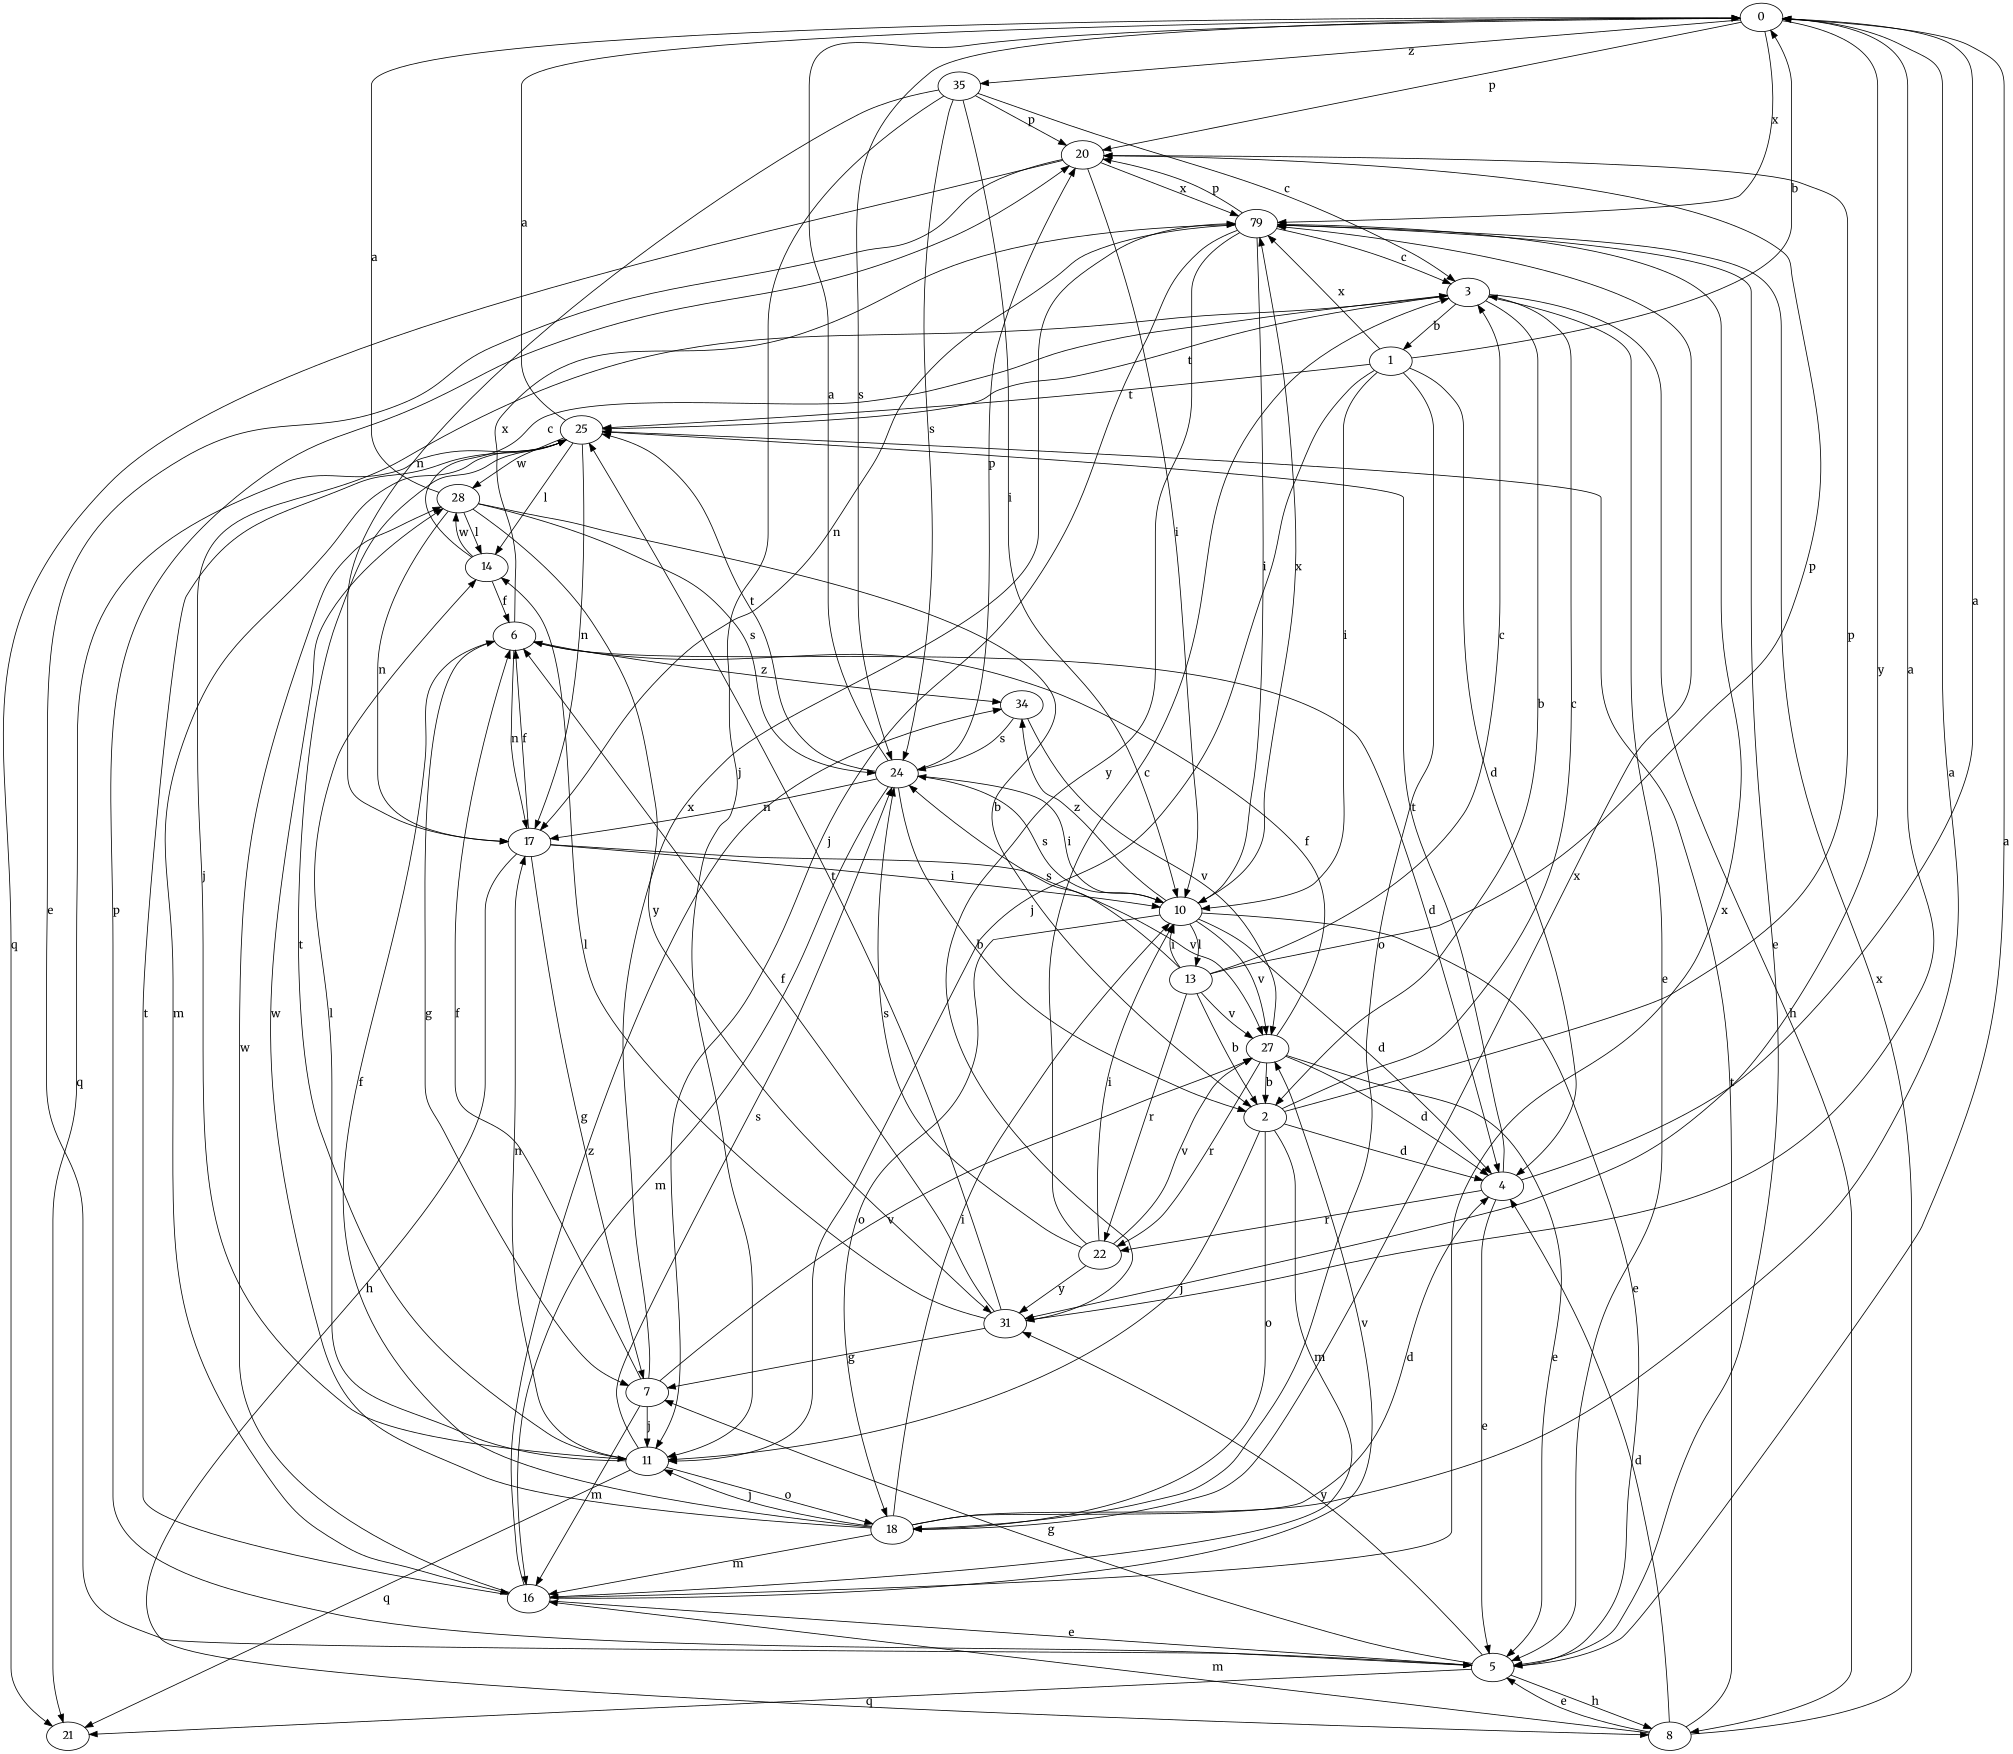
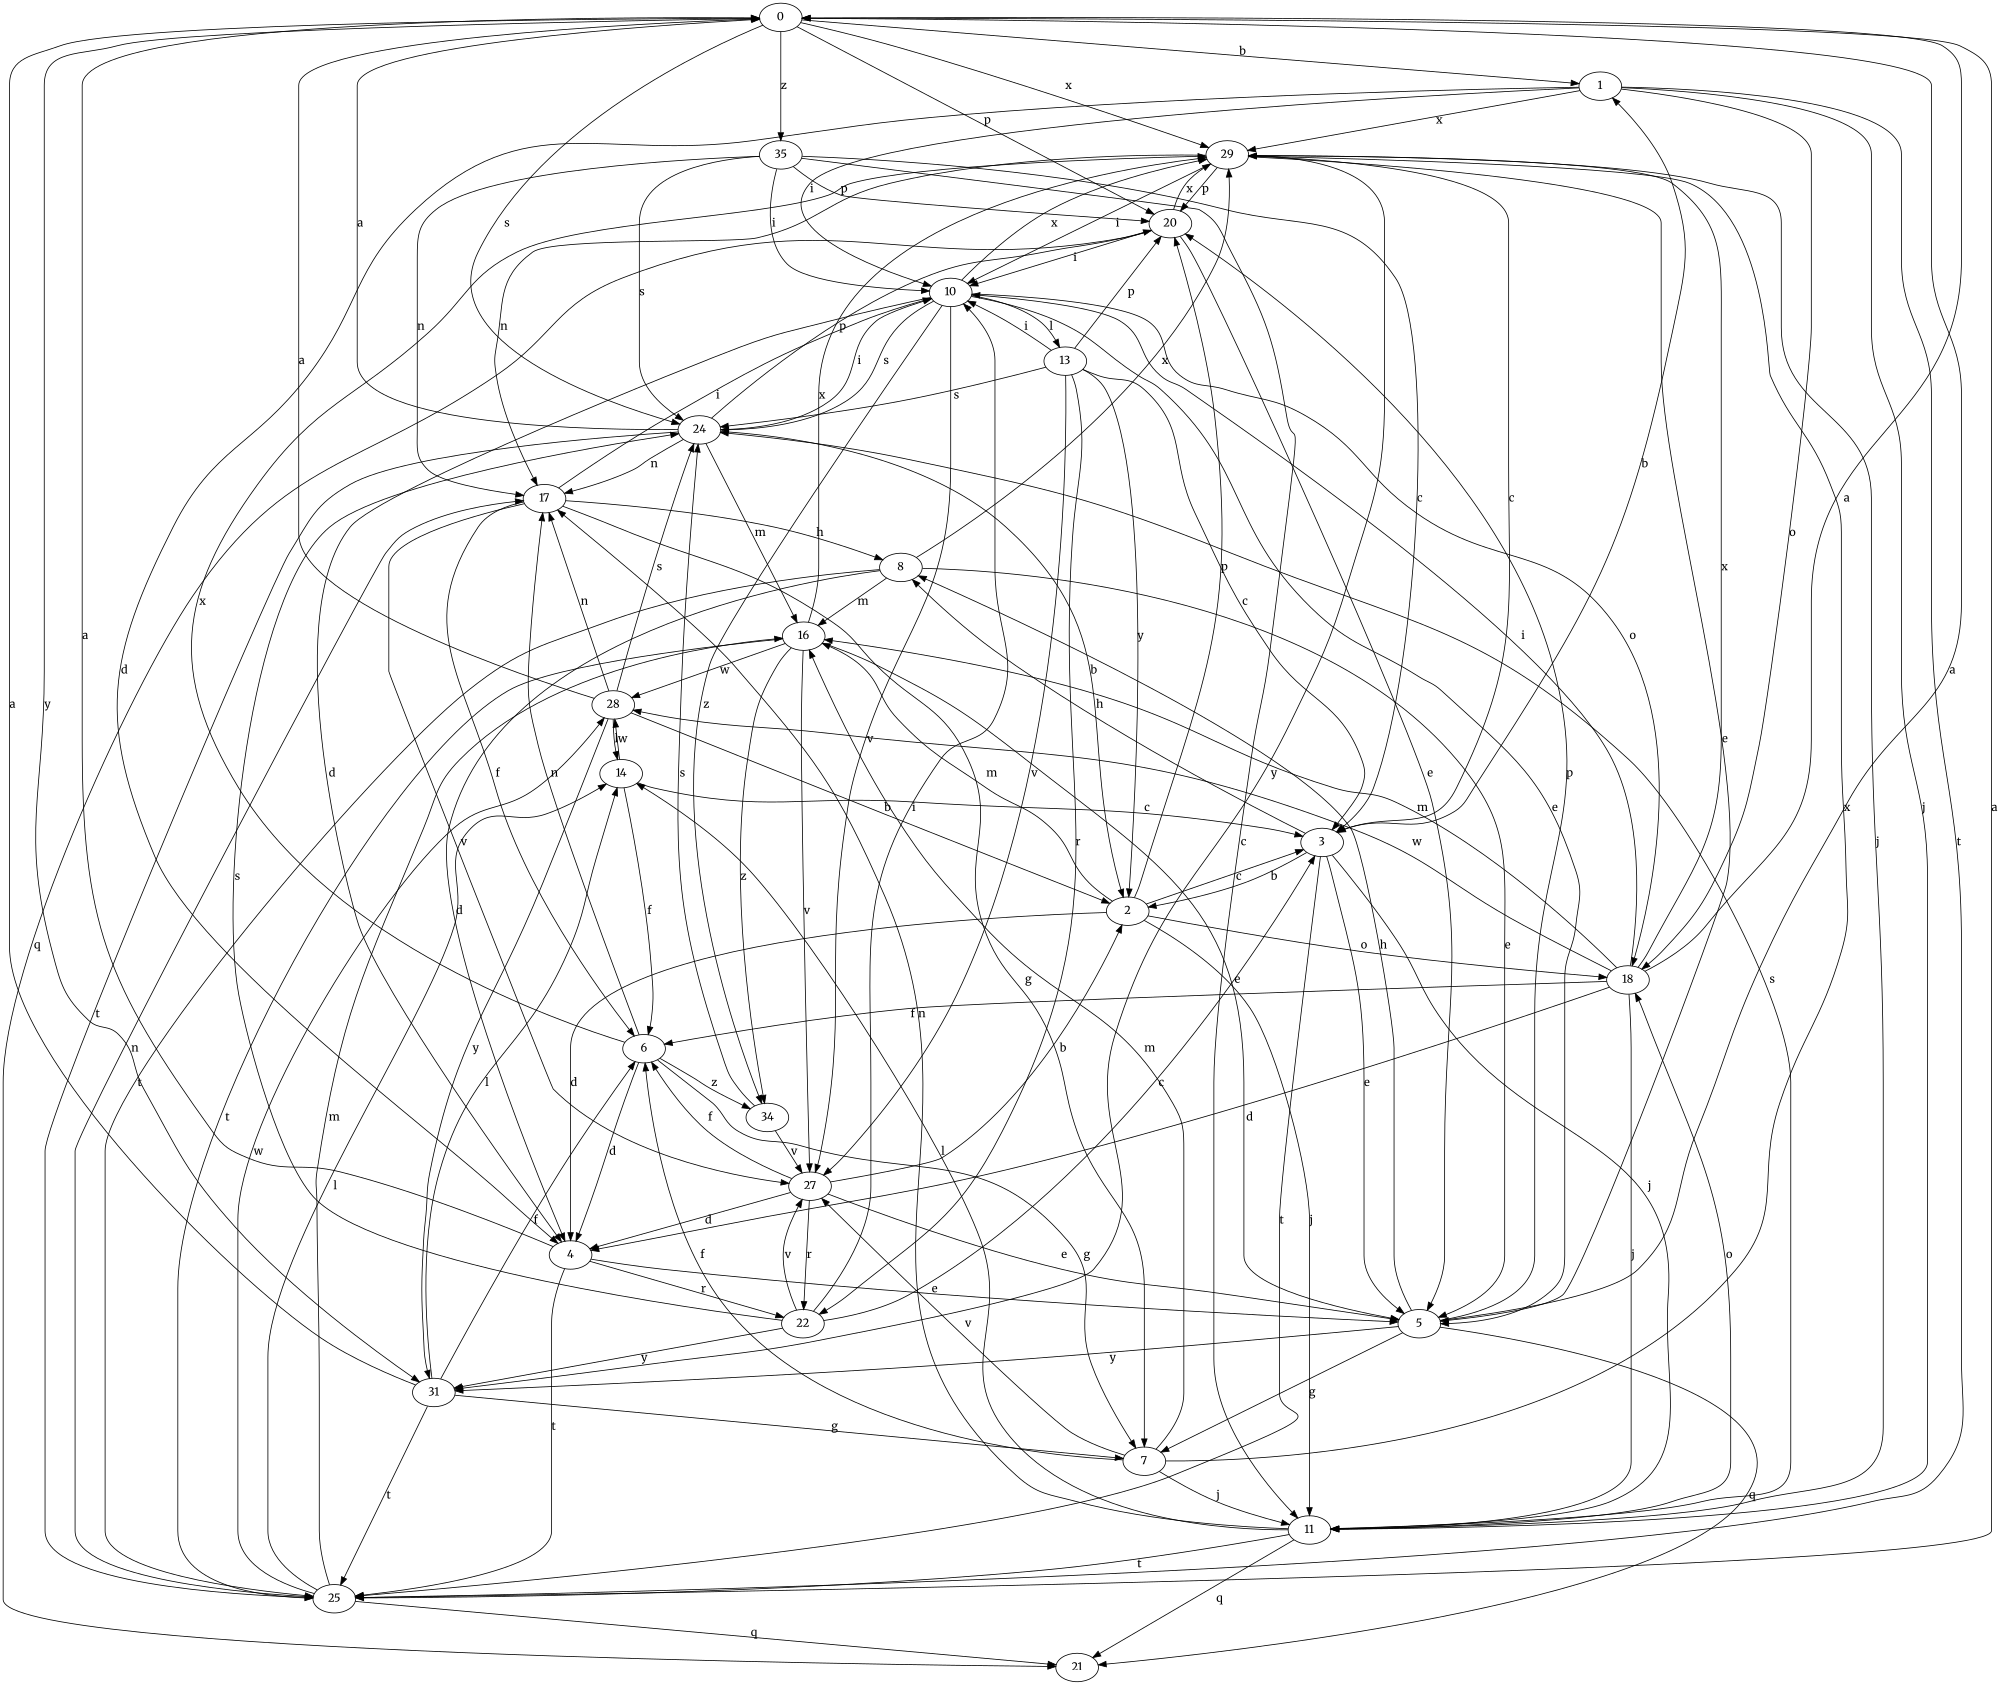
(1257, 224) -> (1227, 155)
(1694, 299) -> (1186, 51)
(740, 774) -> (1244, 842)
(1236, 1049) -> (1141, 636)
